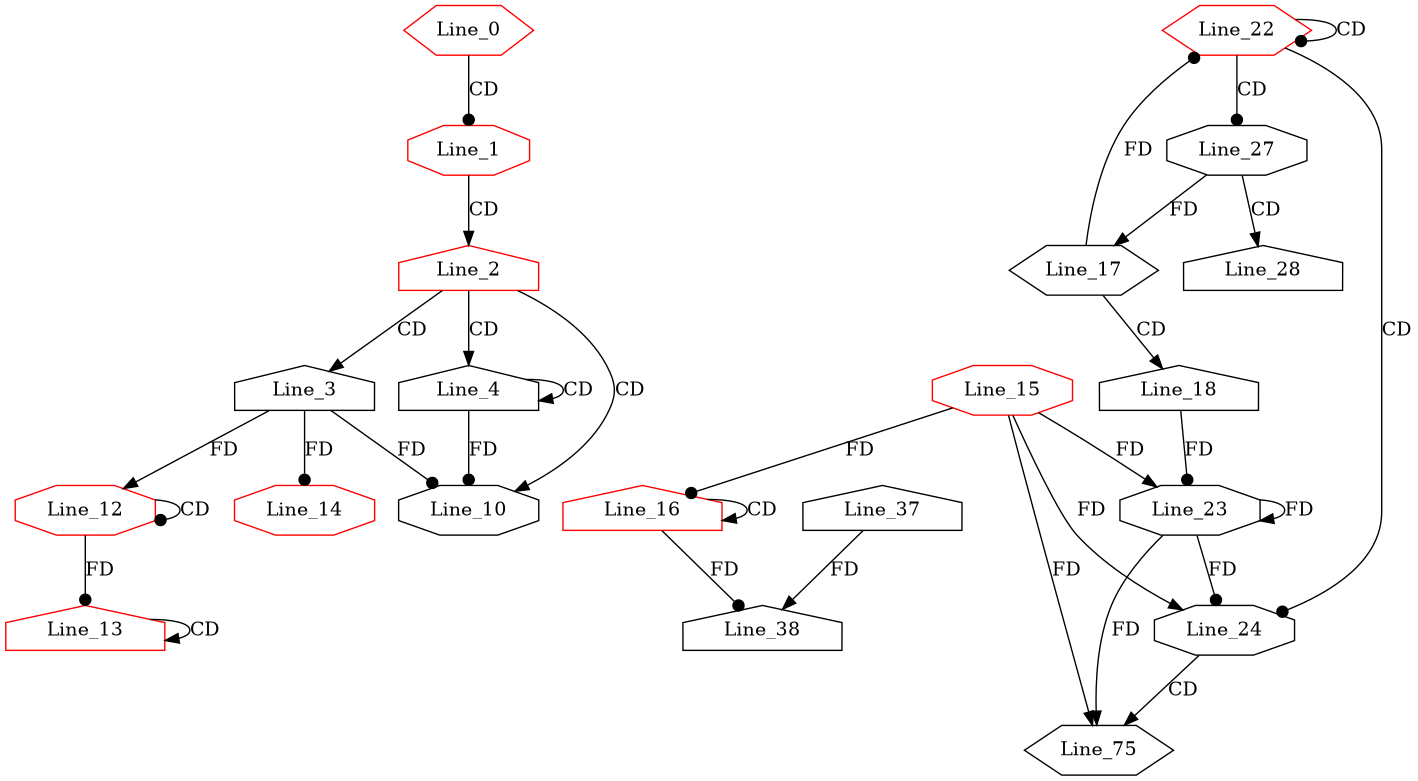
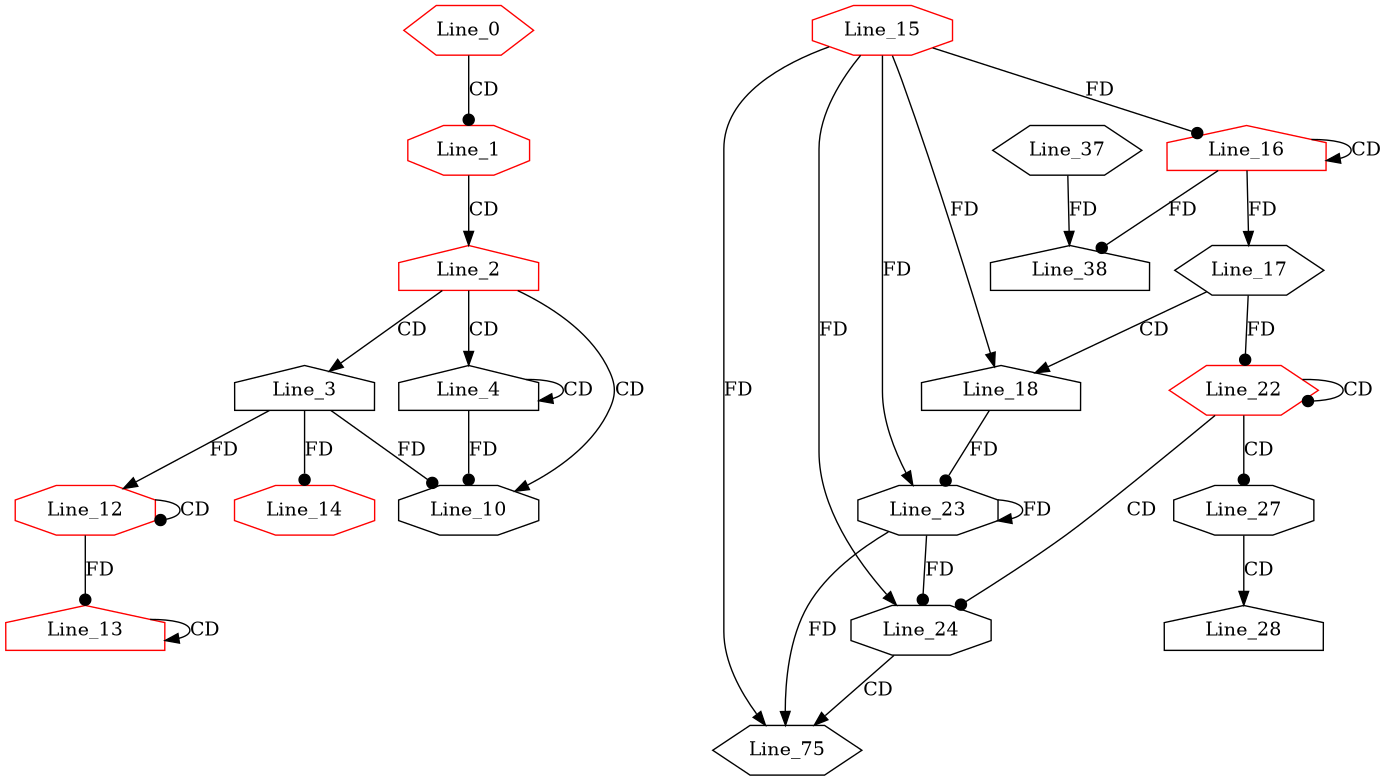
none -> (944, 204)
(1166, 206) -> (1248, 201)
(882, 510) -> (1067, 150)
